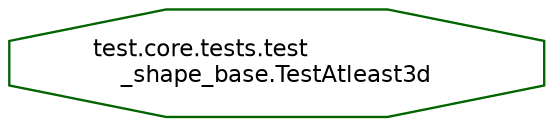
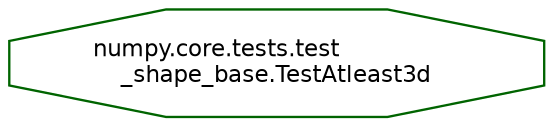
(277, 63) -> (277, 63)
